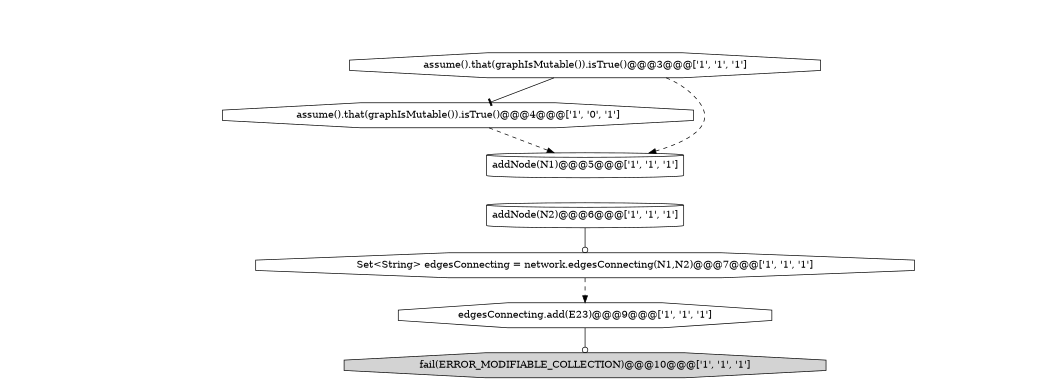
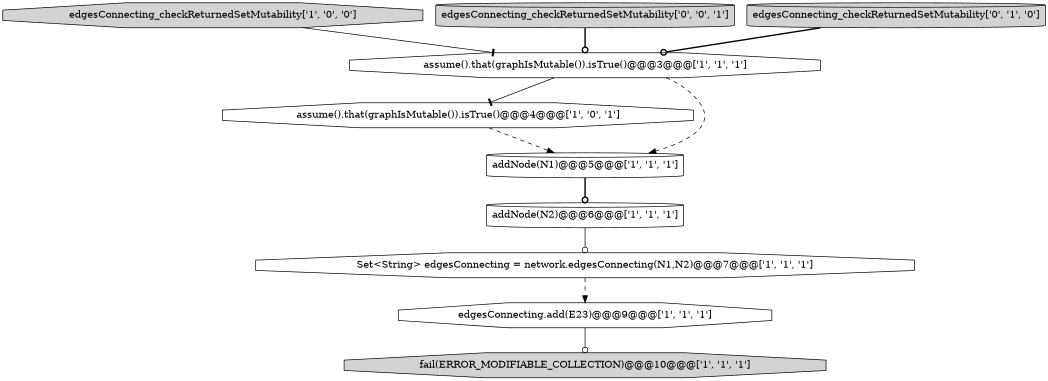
none -> (213, 15)
none -> (585, 15)
none -> (896, 15)
none -> (585, 188)
